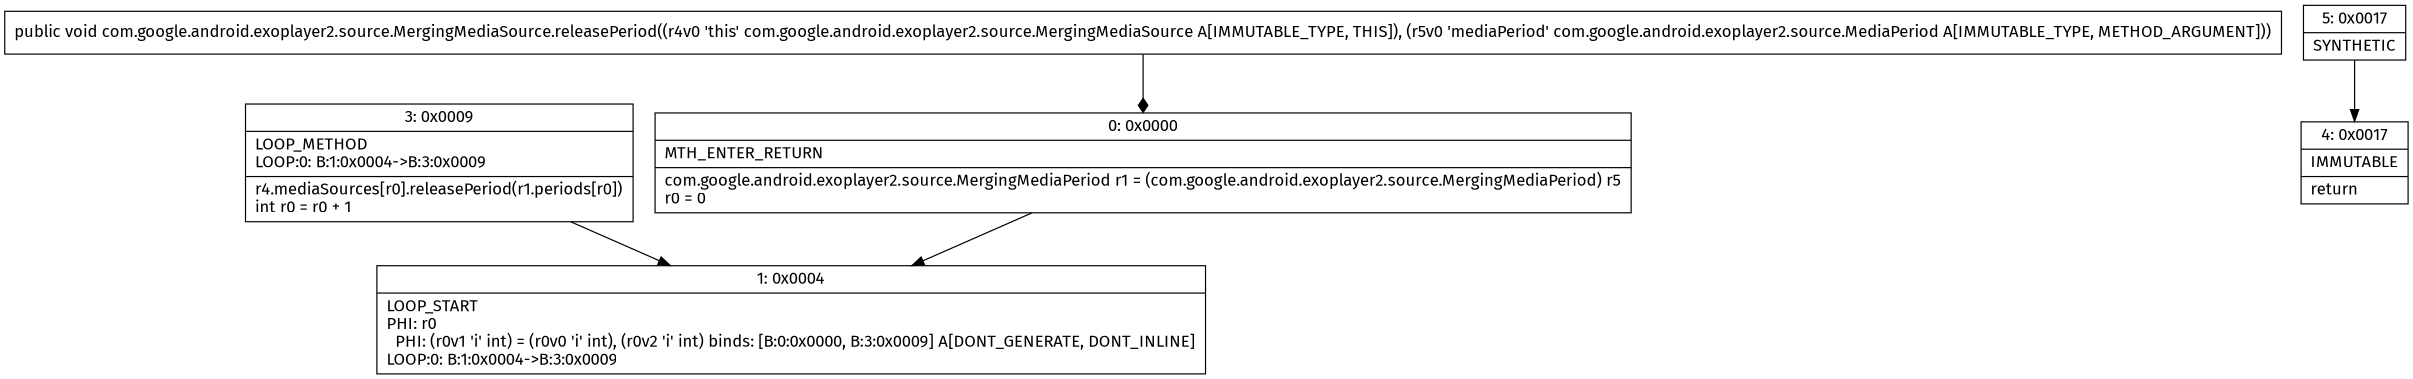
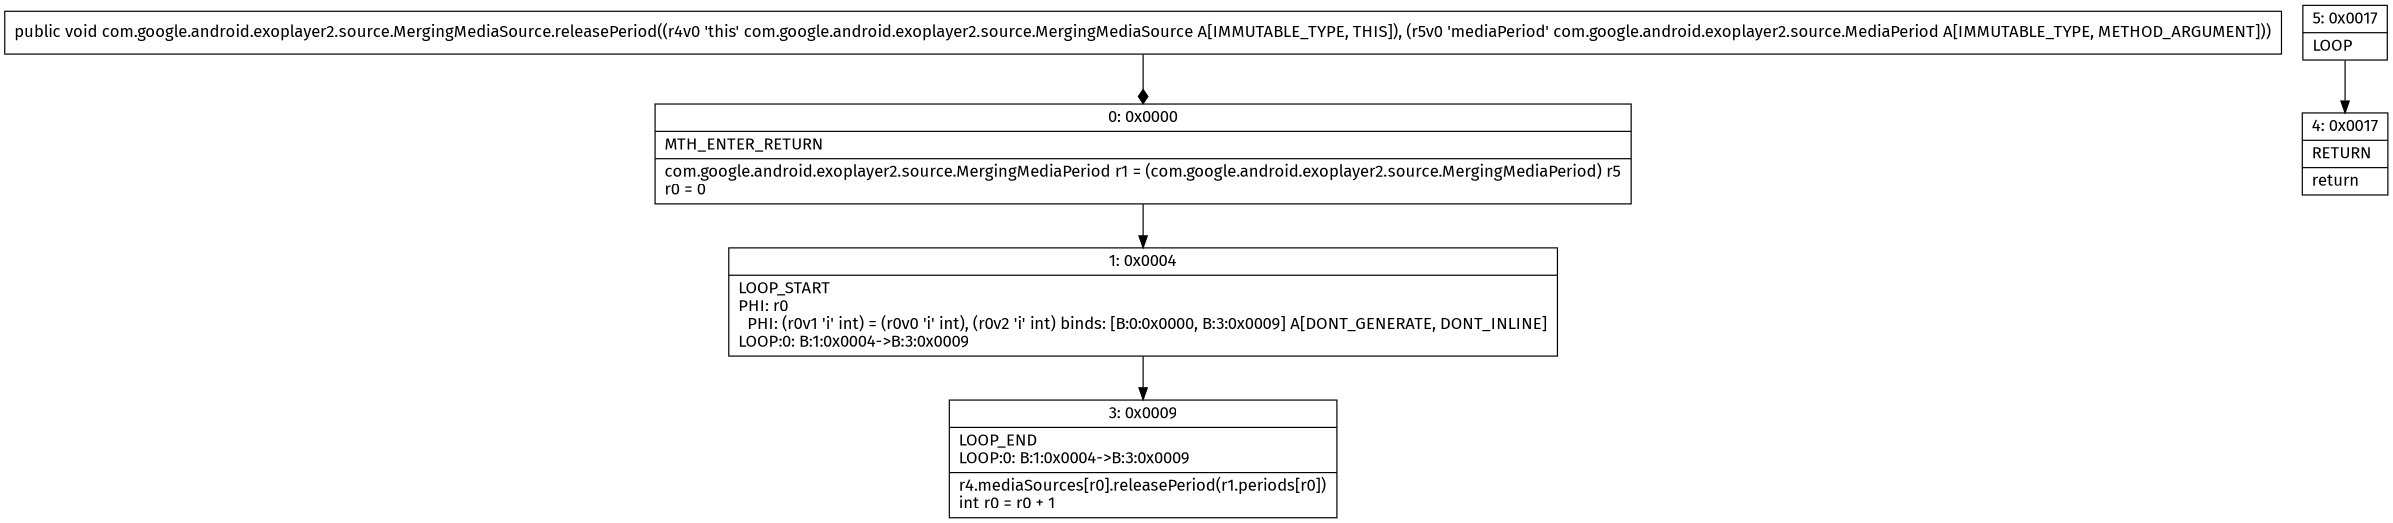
(2355, 46) -> (2333, 46)
(311, 144) -> (999, 440)
(2355, 162) -> (2342, 153)
(615, 241) -> (1143, 372)
